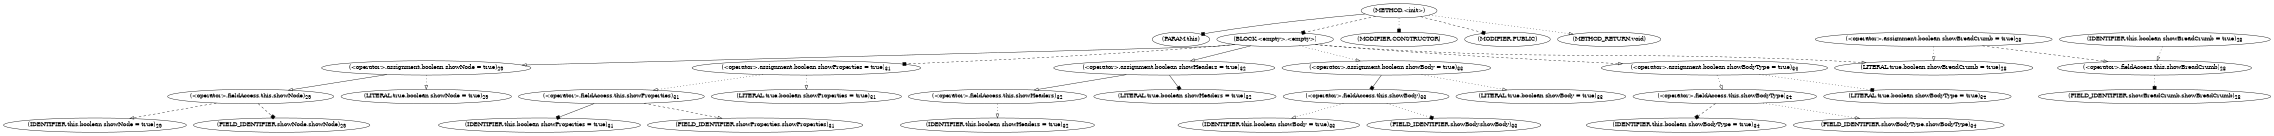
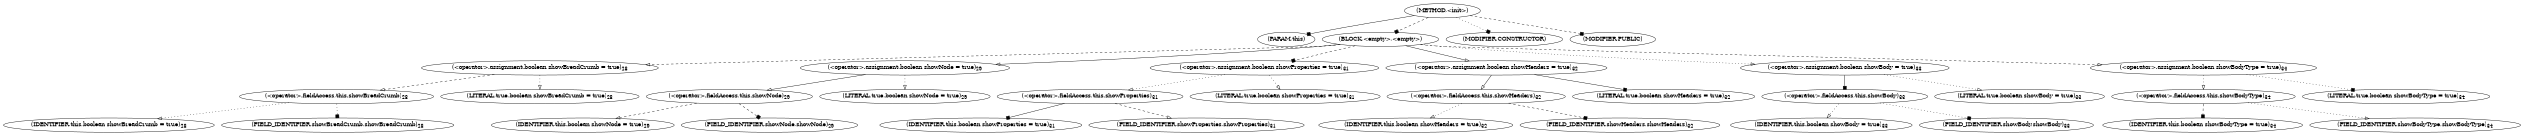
(1609, 39) -> none
(2160, 52) -> (225, 111)
(1588, 55) -> (995, 55)
none -> (1620, 125)
